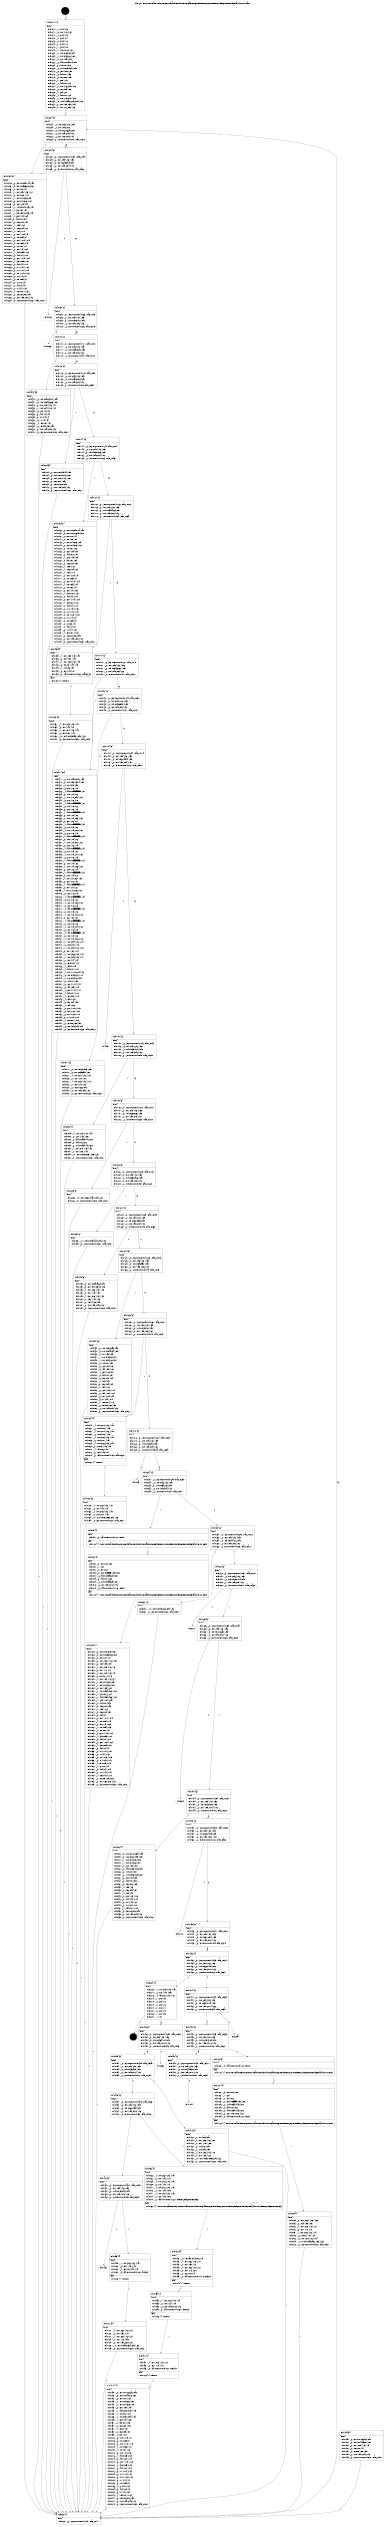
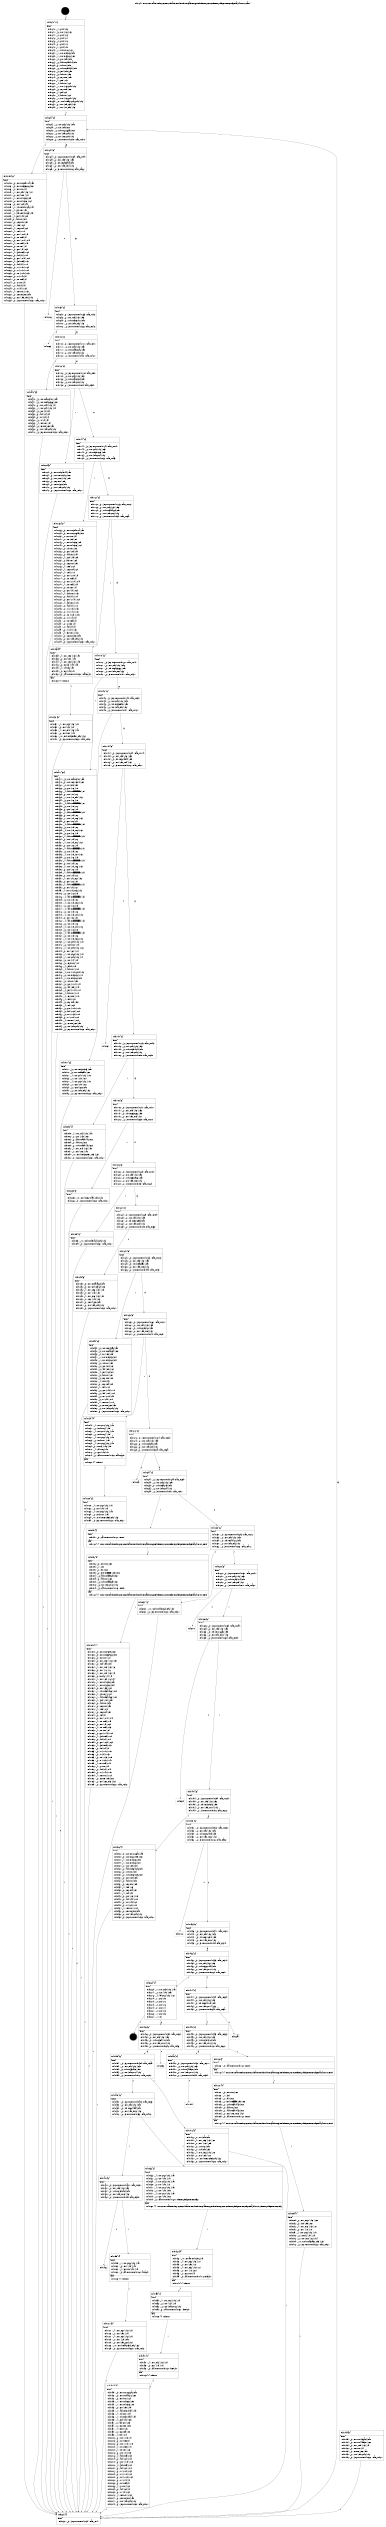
(139, 1239) -> none
